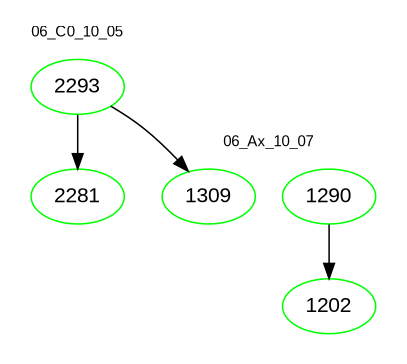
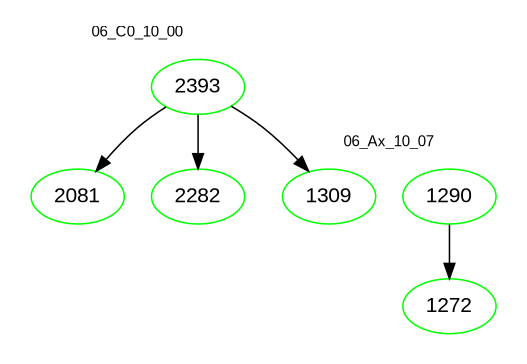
(78, 33) -> (138, 33)
(78, 87) -> (198, 87)
(78, 197) -> (78, 197)
none -> (198, 197)
(329, 306) -> (449, 306)
